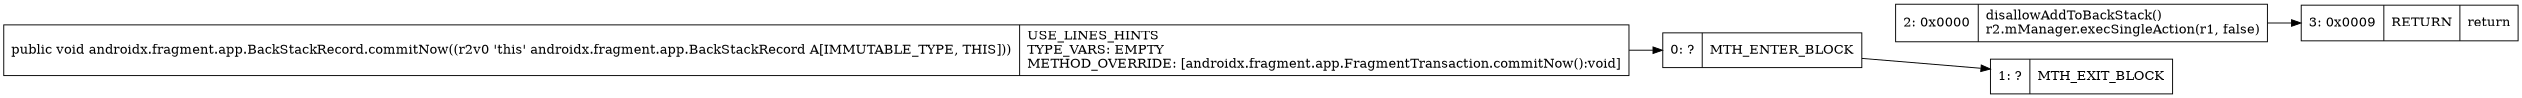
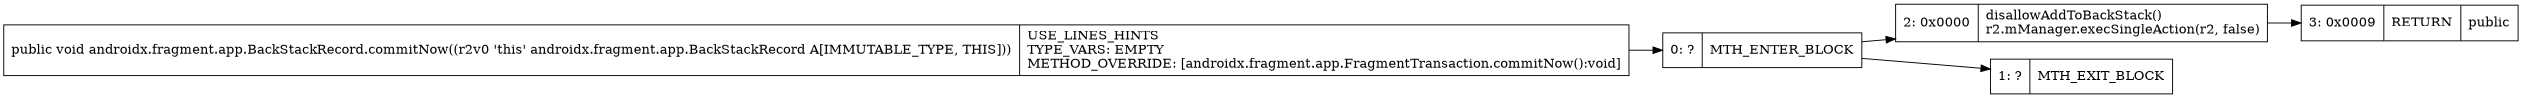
(2489, 23) -> (2489, 23)
(2123, 30) -> (2123, 30)
none -> (1874, 41)
